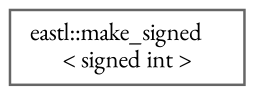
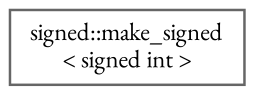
(127, 47) -> (127, 47)
